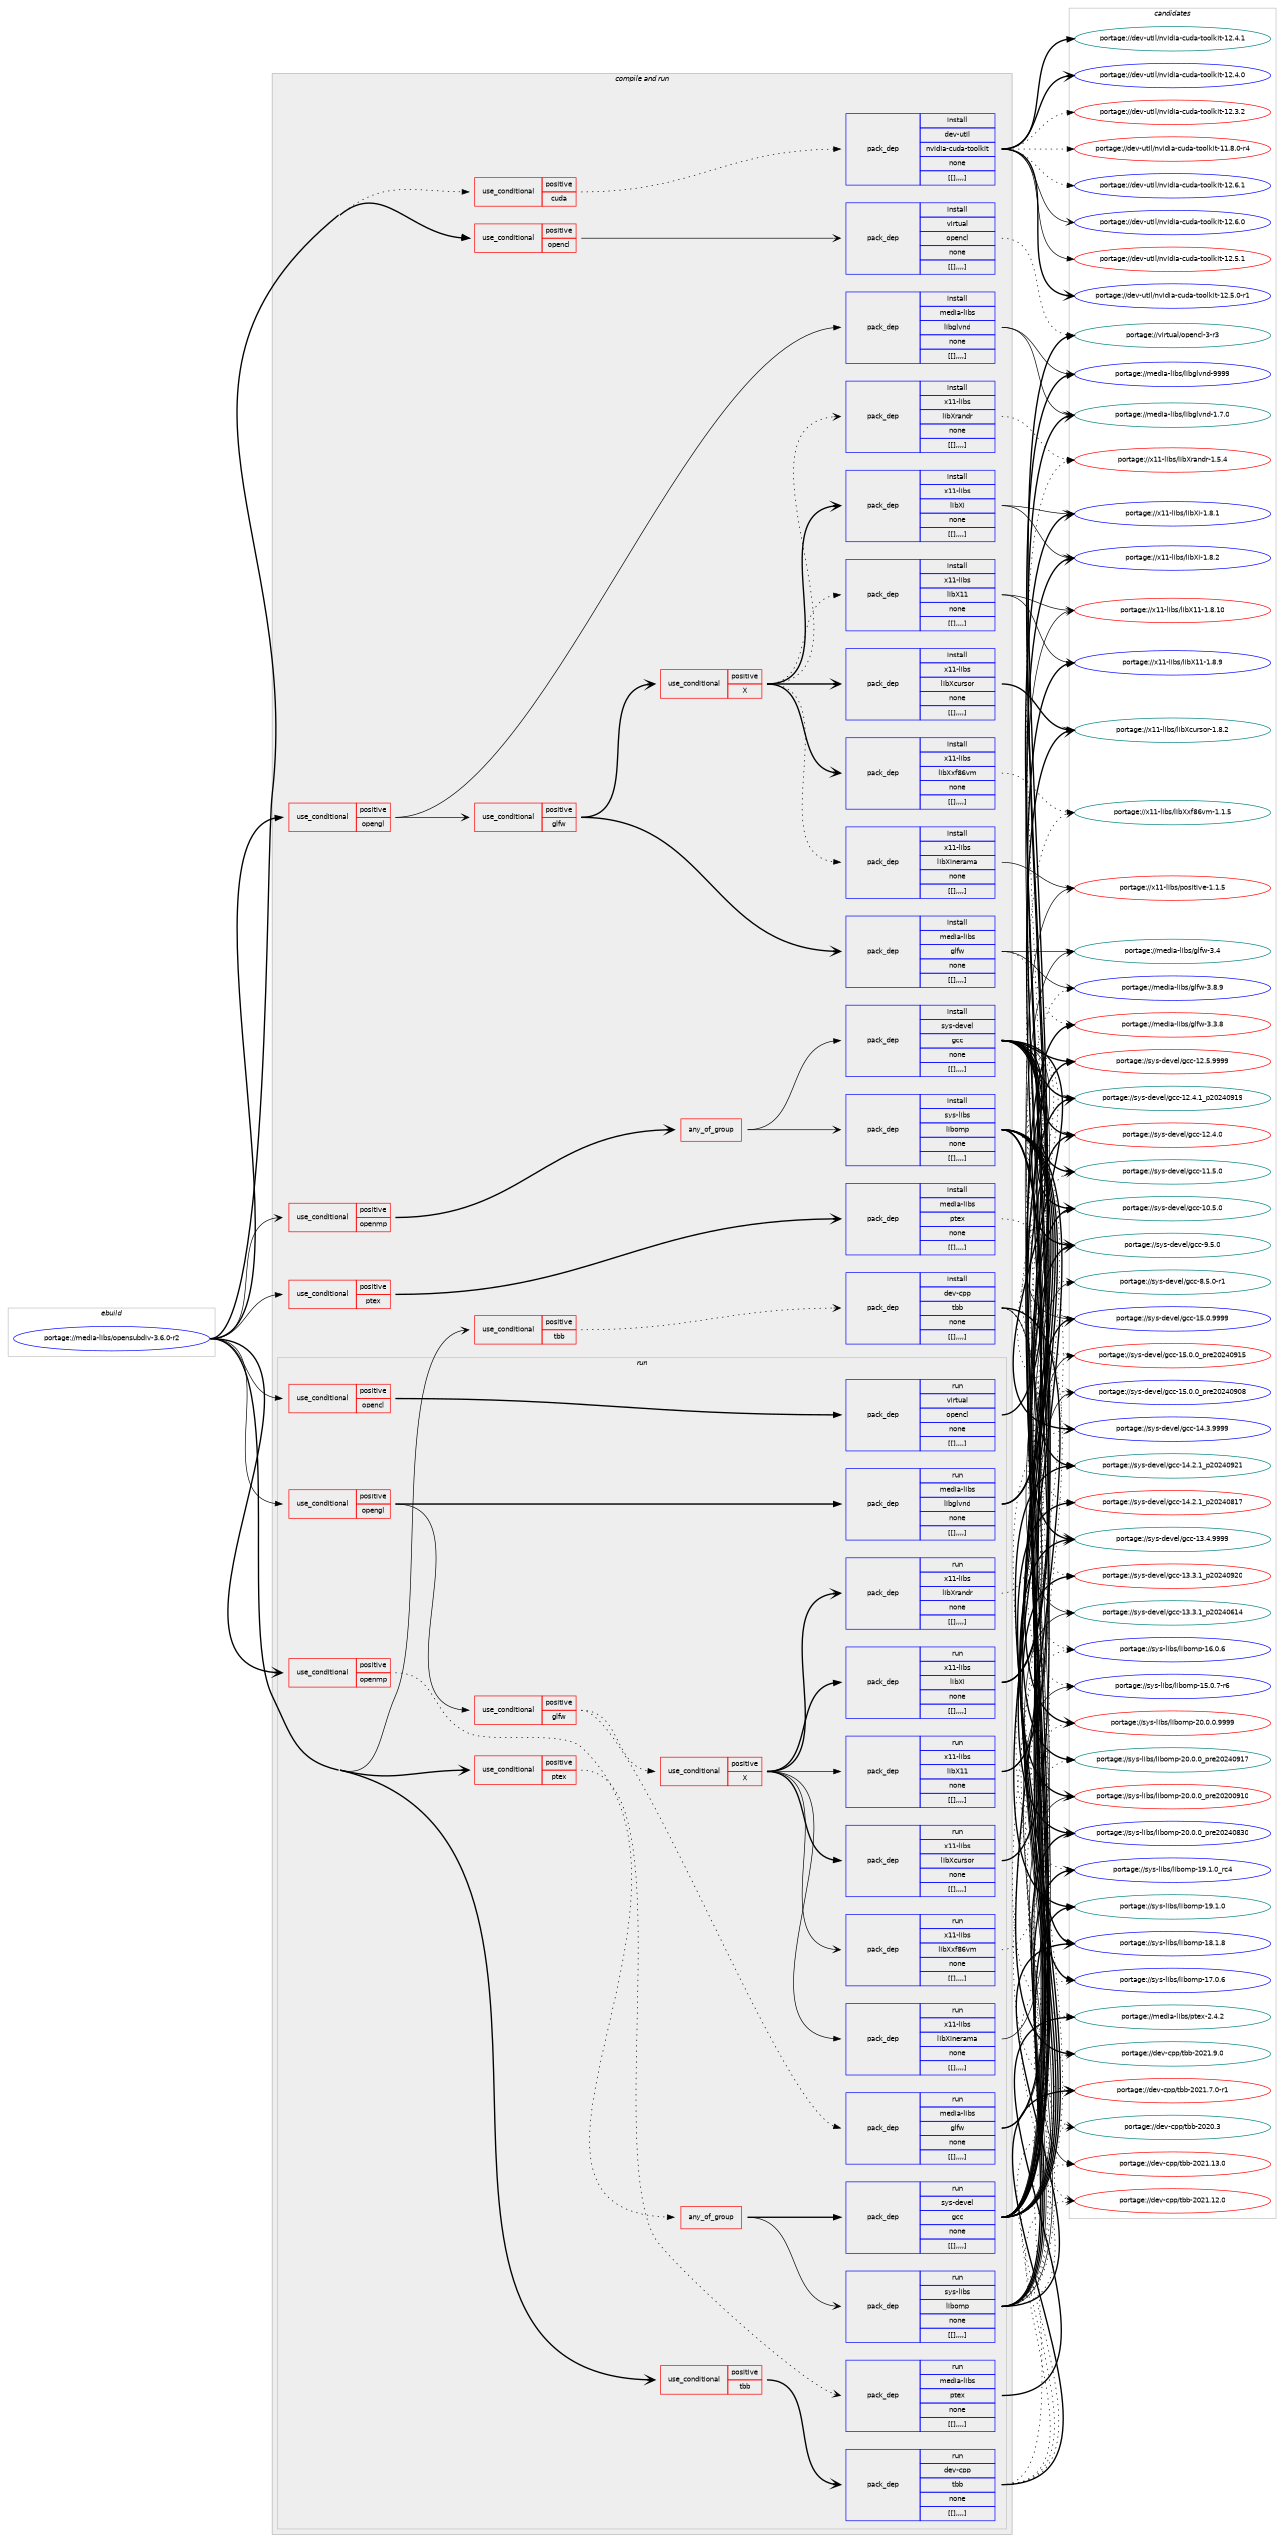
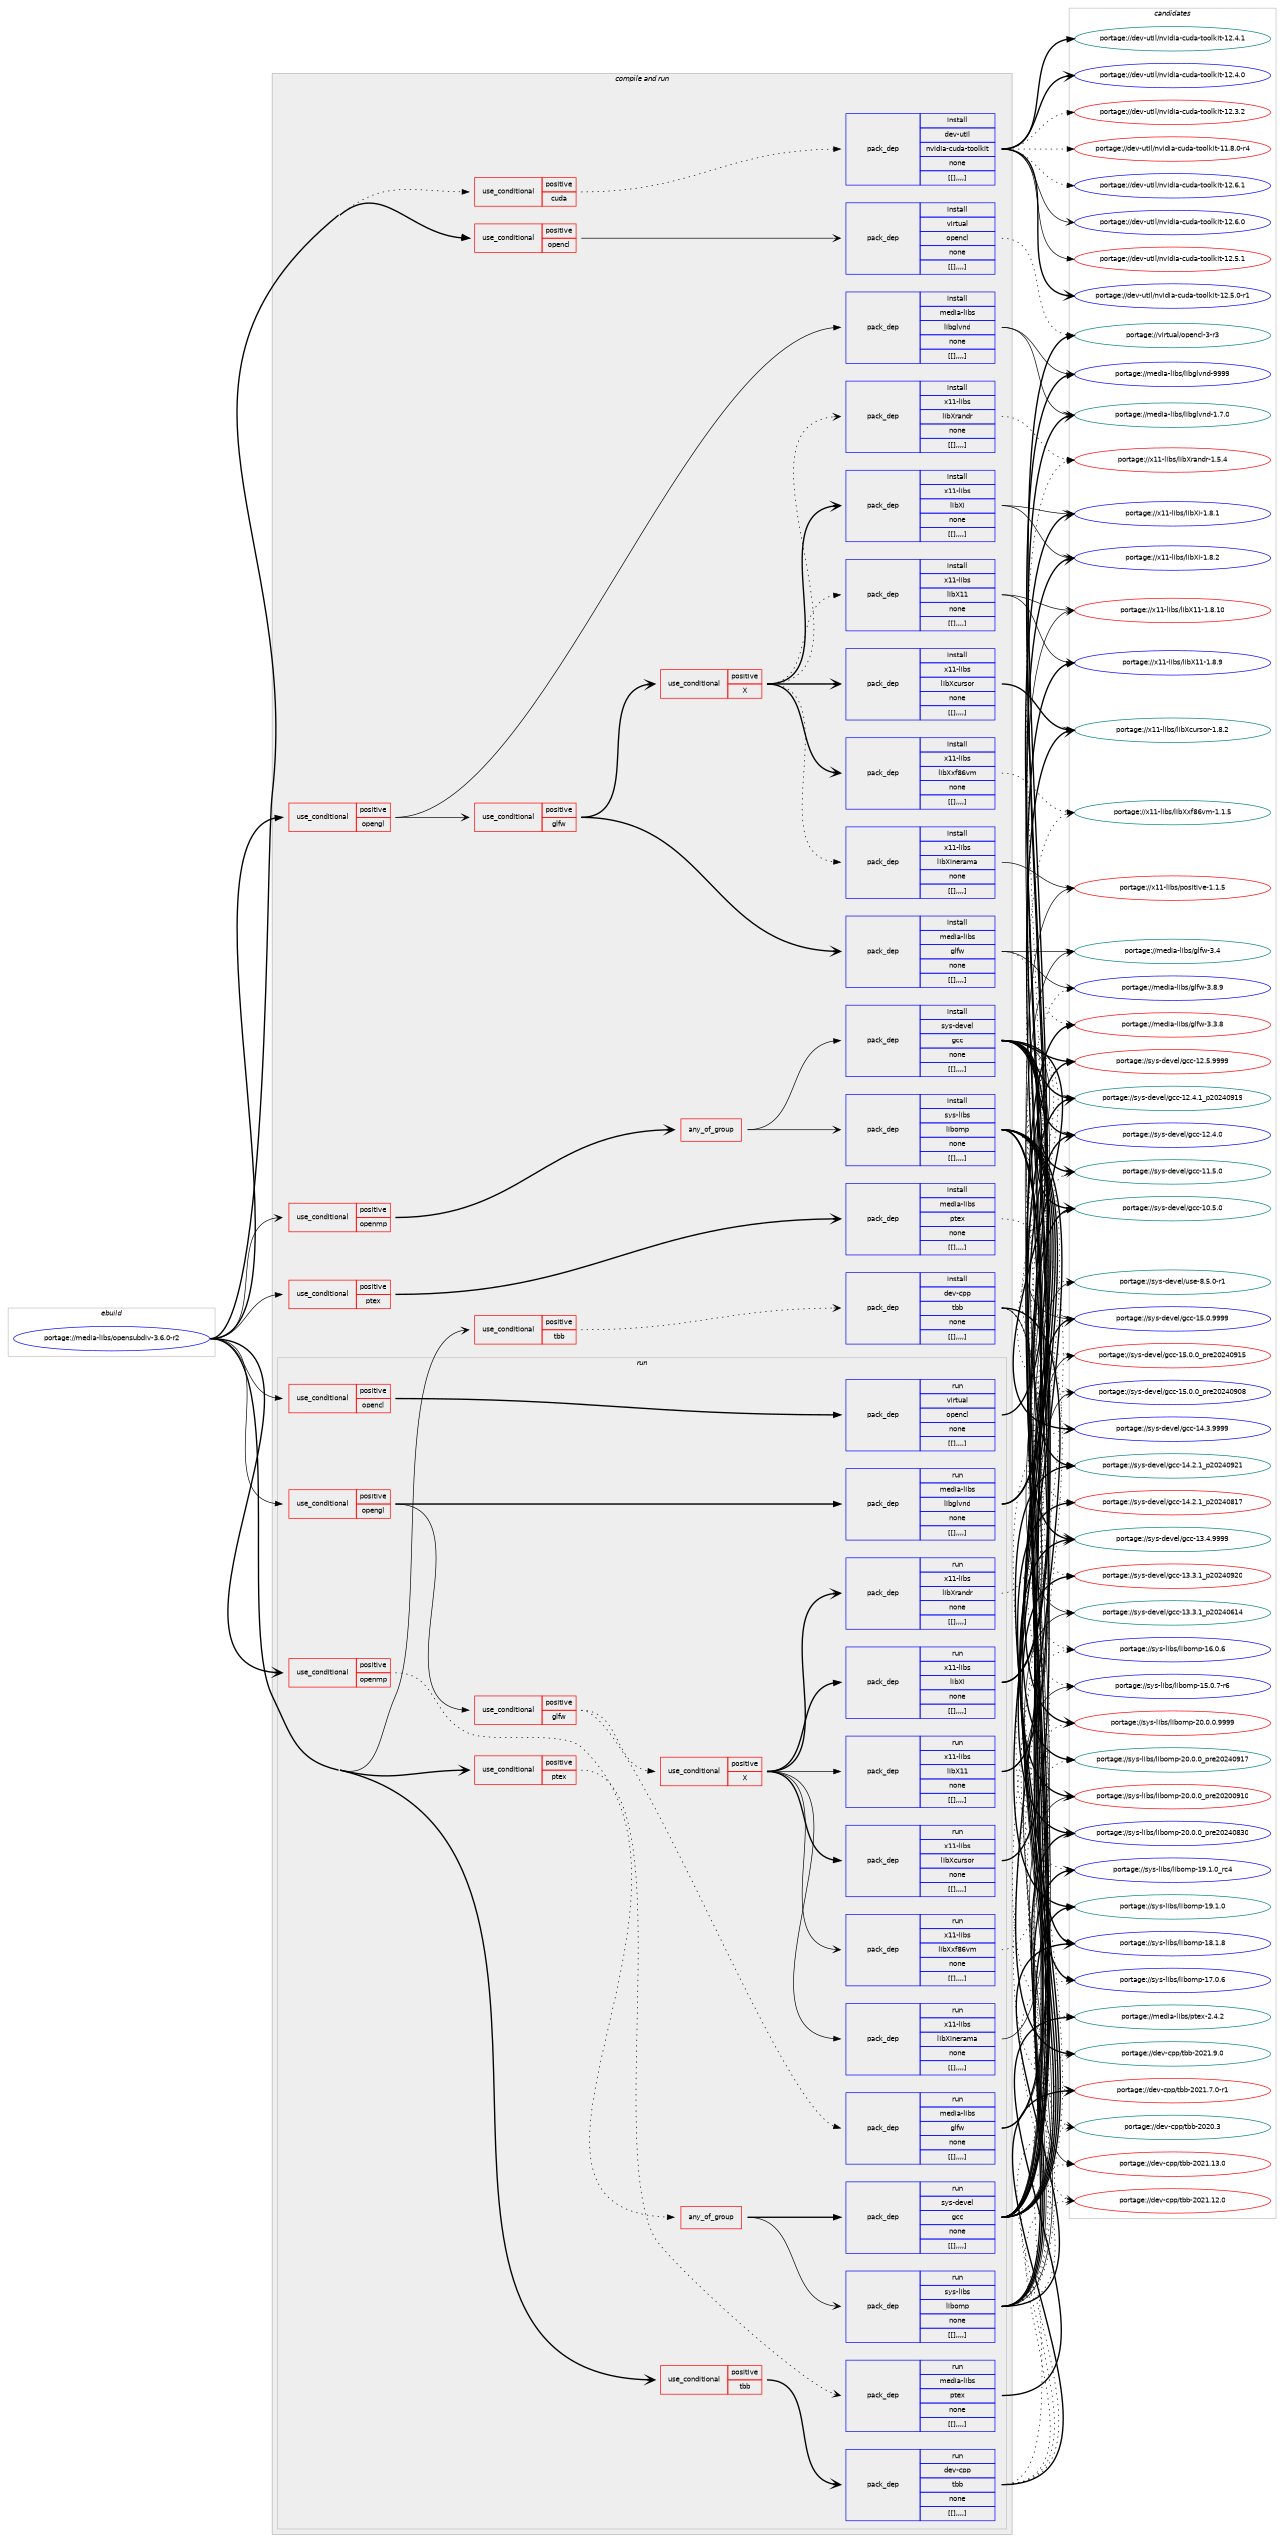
(1173, 1135) -> (1173, 1135)
(1173, 1245) -> none
(1173, 1282) -> (1173, 1282)
